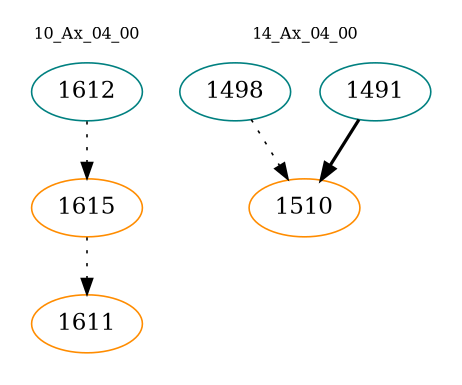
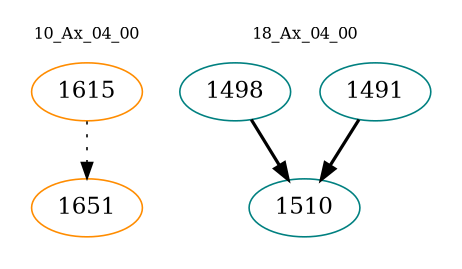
(305, 35) -> (305, 35)
(87, 92) -> none
(265, 143) -> (265, 143)
(304, 208) -> (304, 208)
(87, 324) -> (87, 208)
